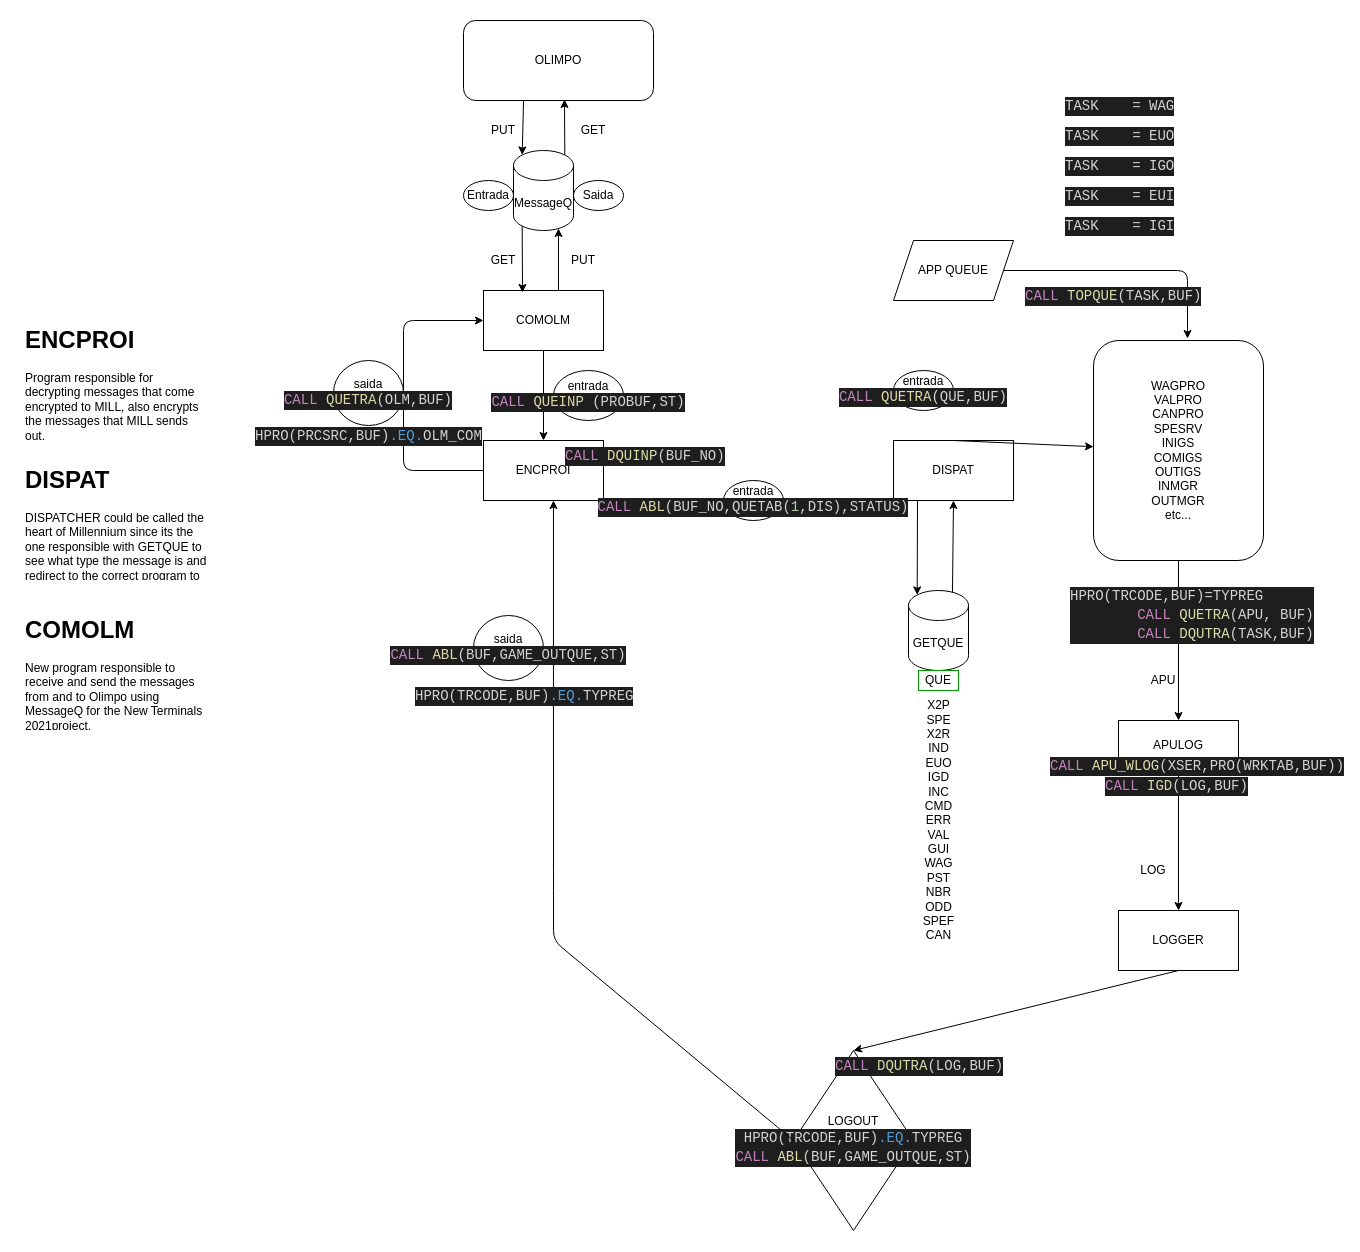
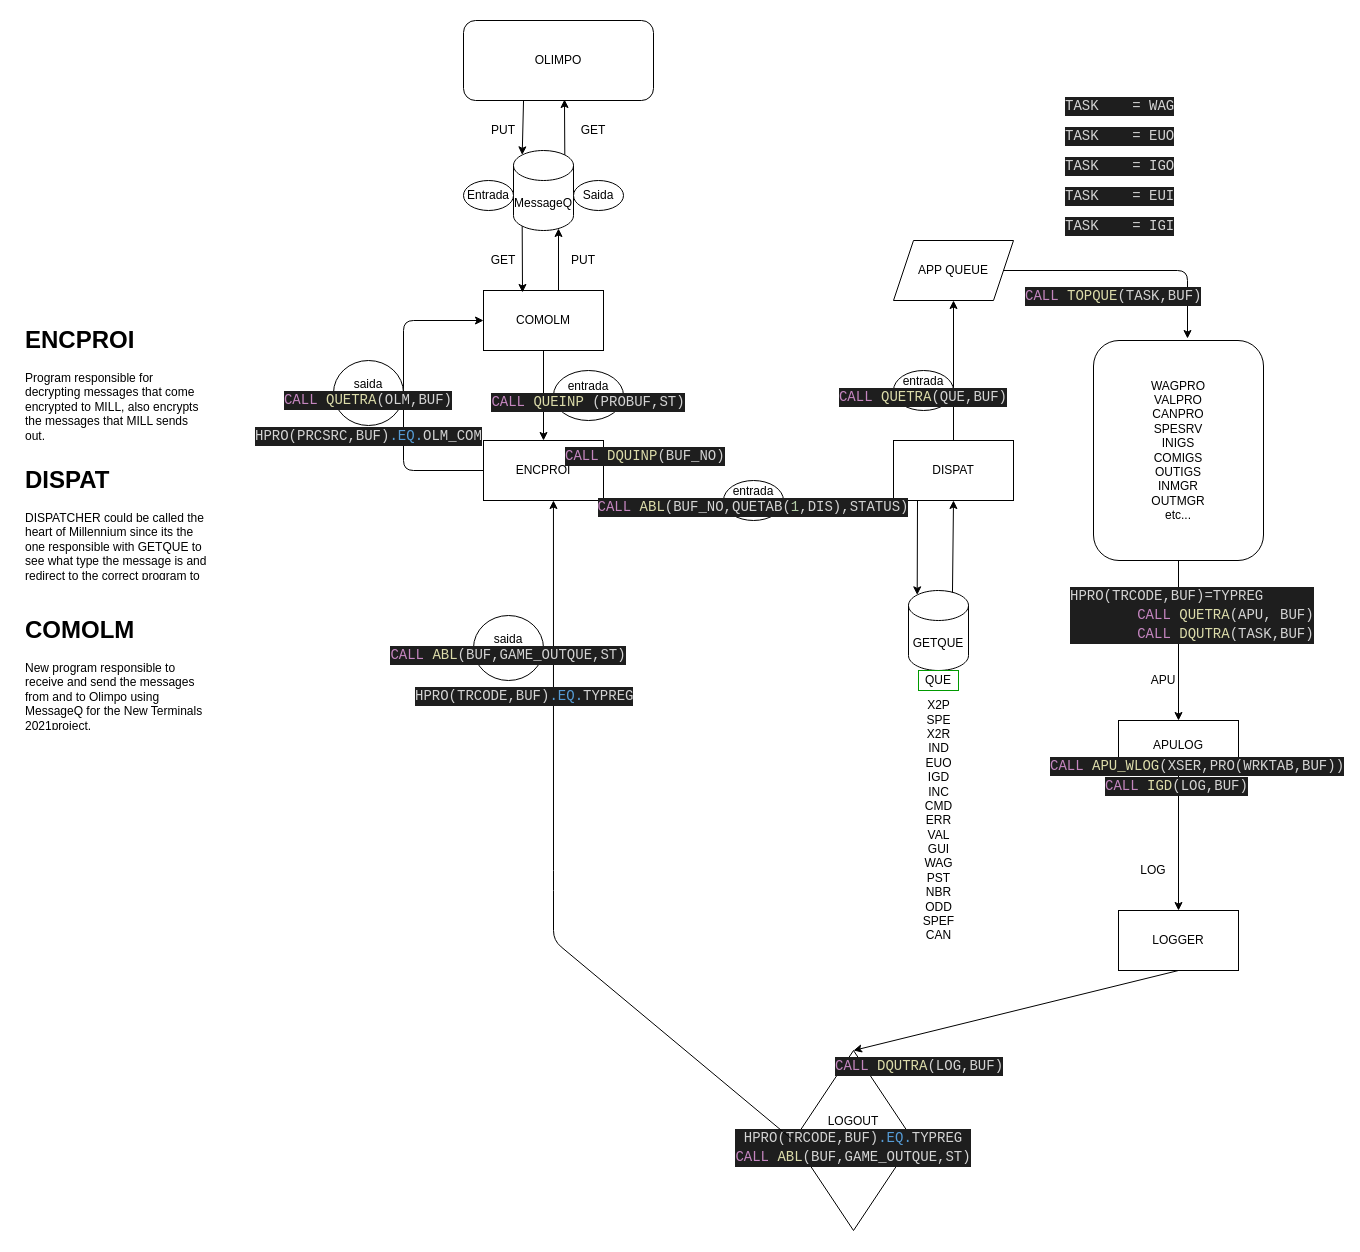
(1025, 444) -> (954, 348)
